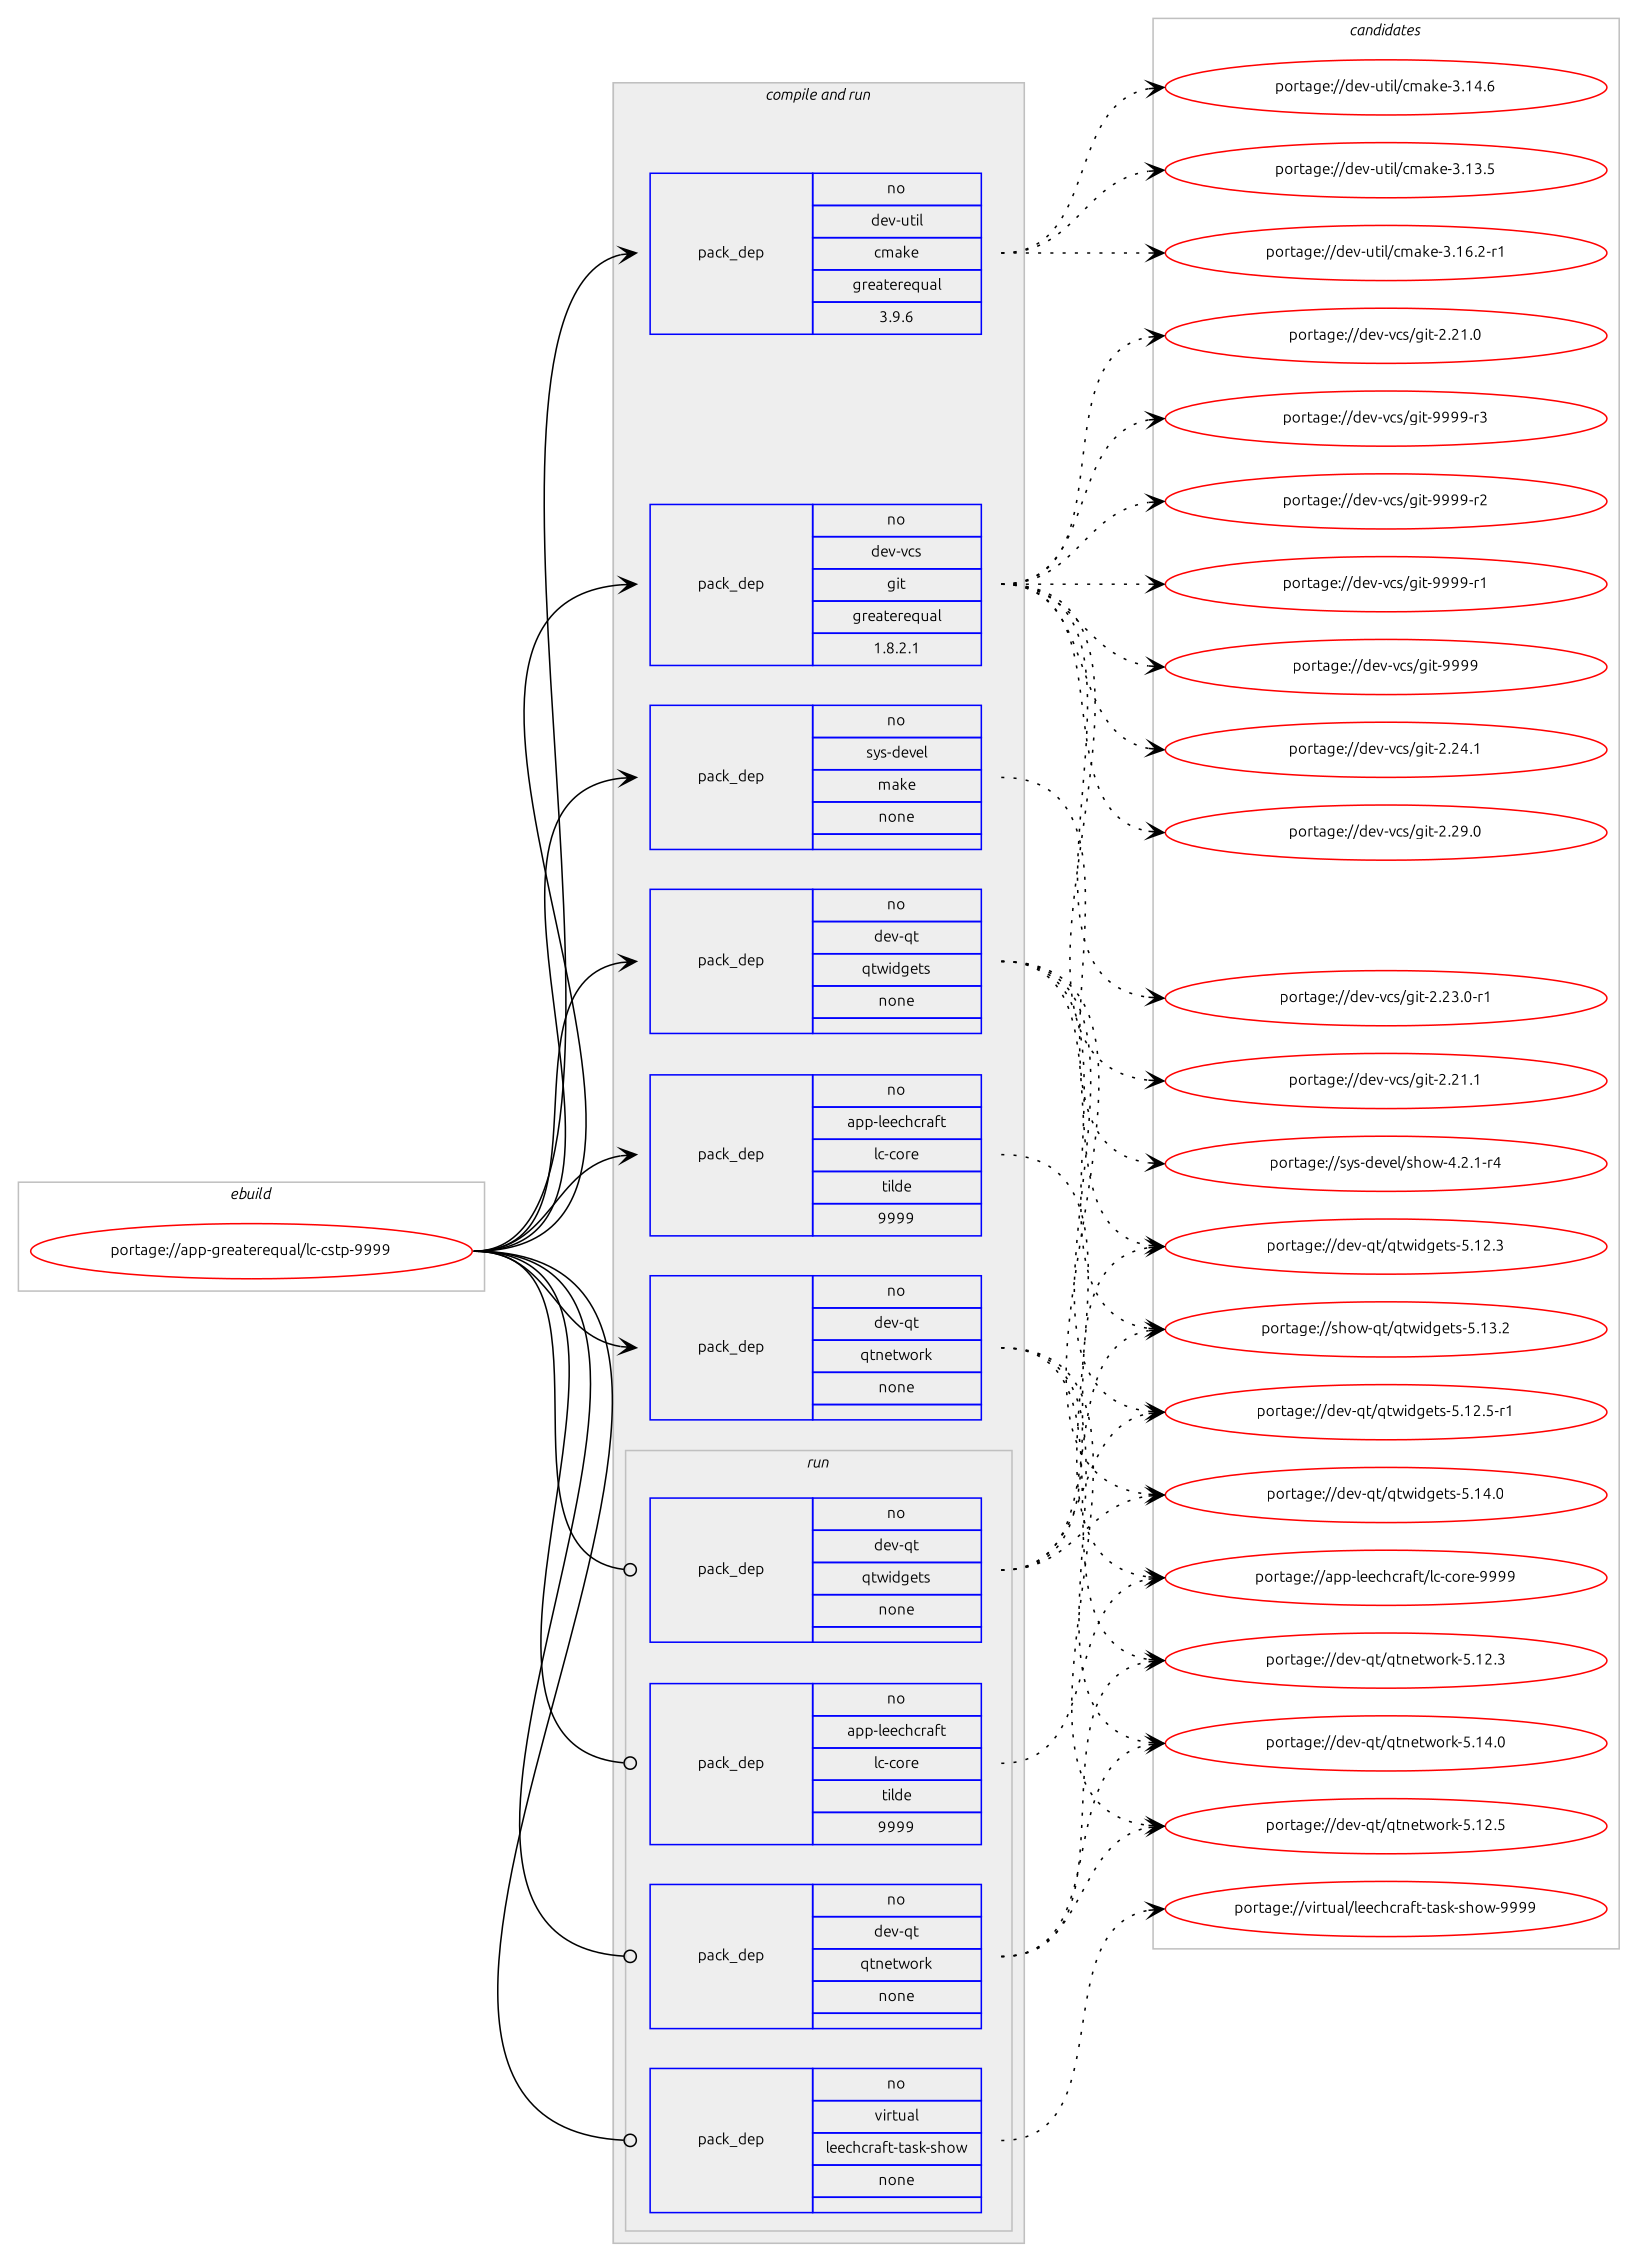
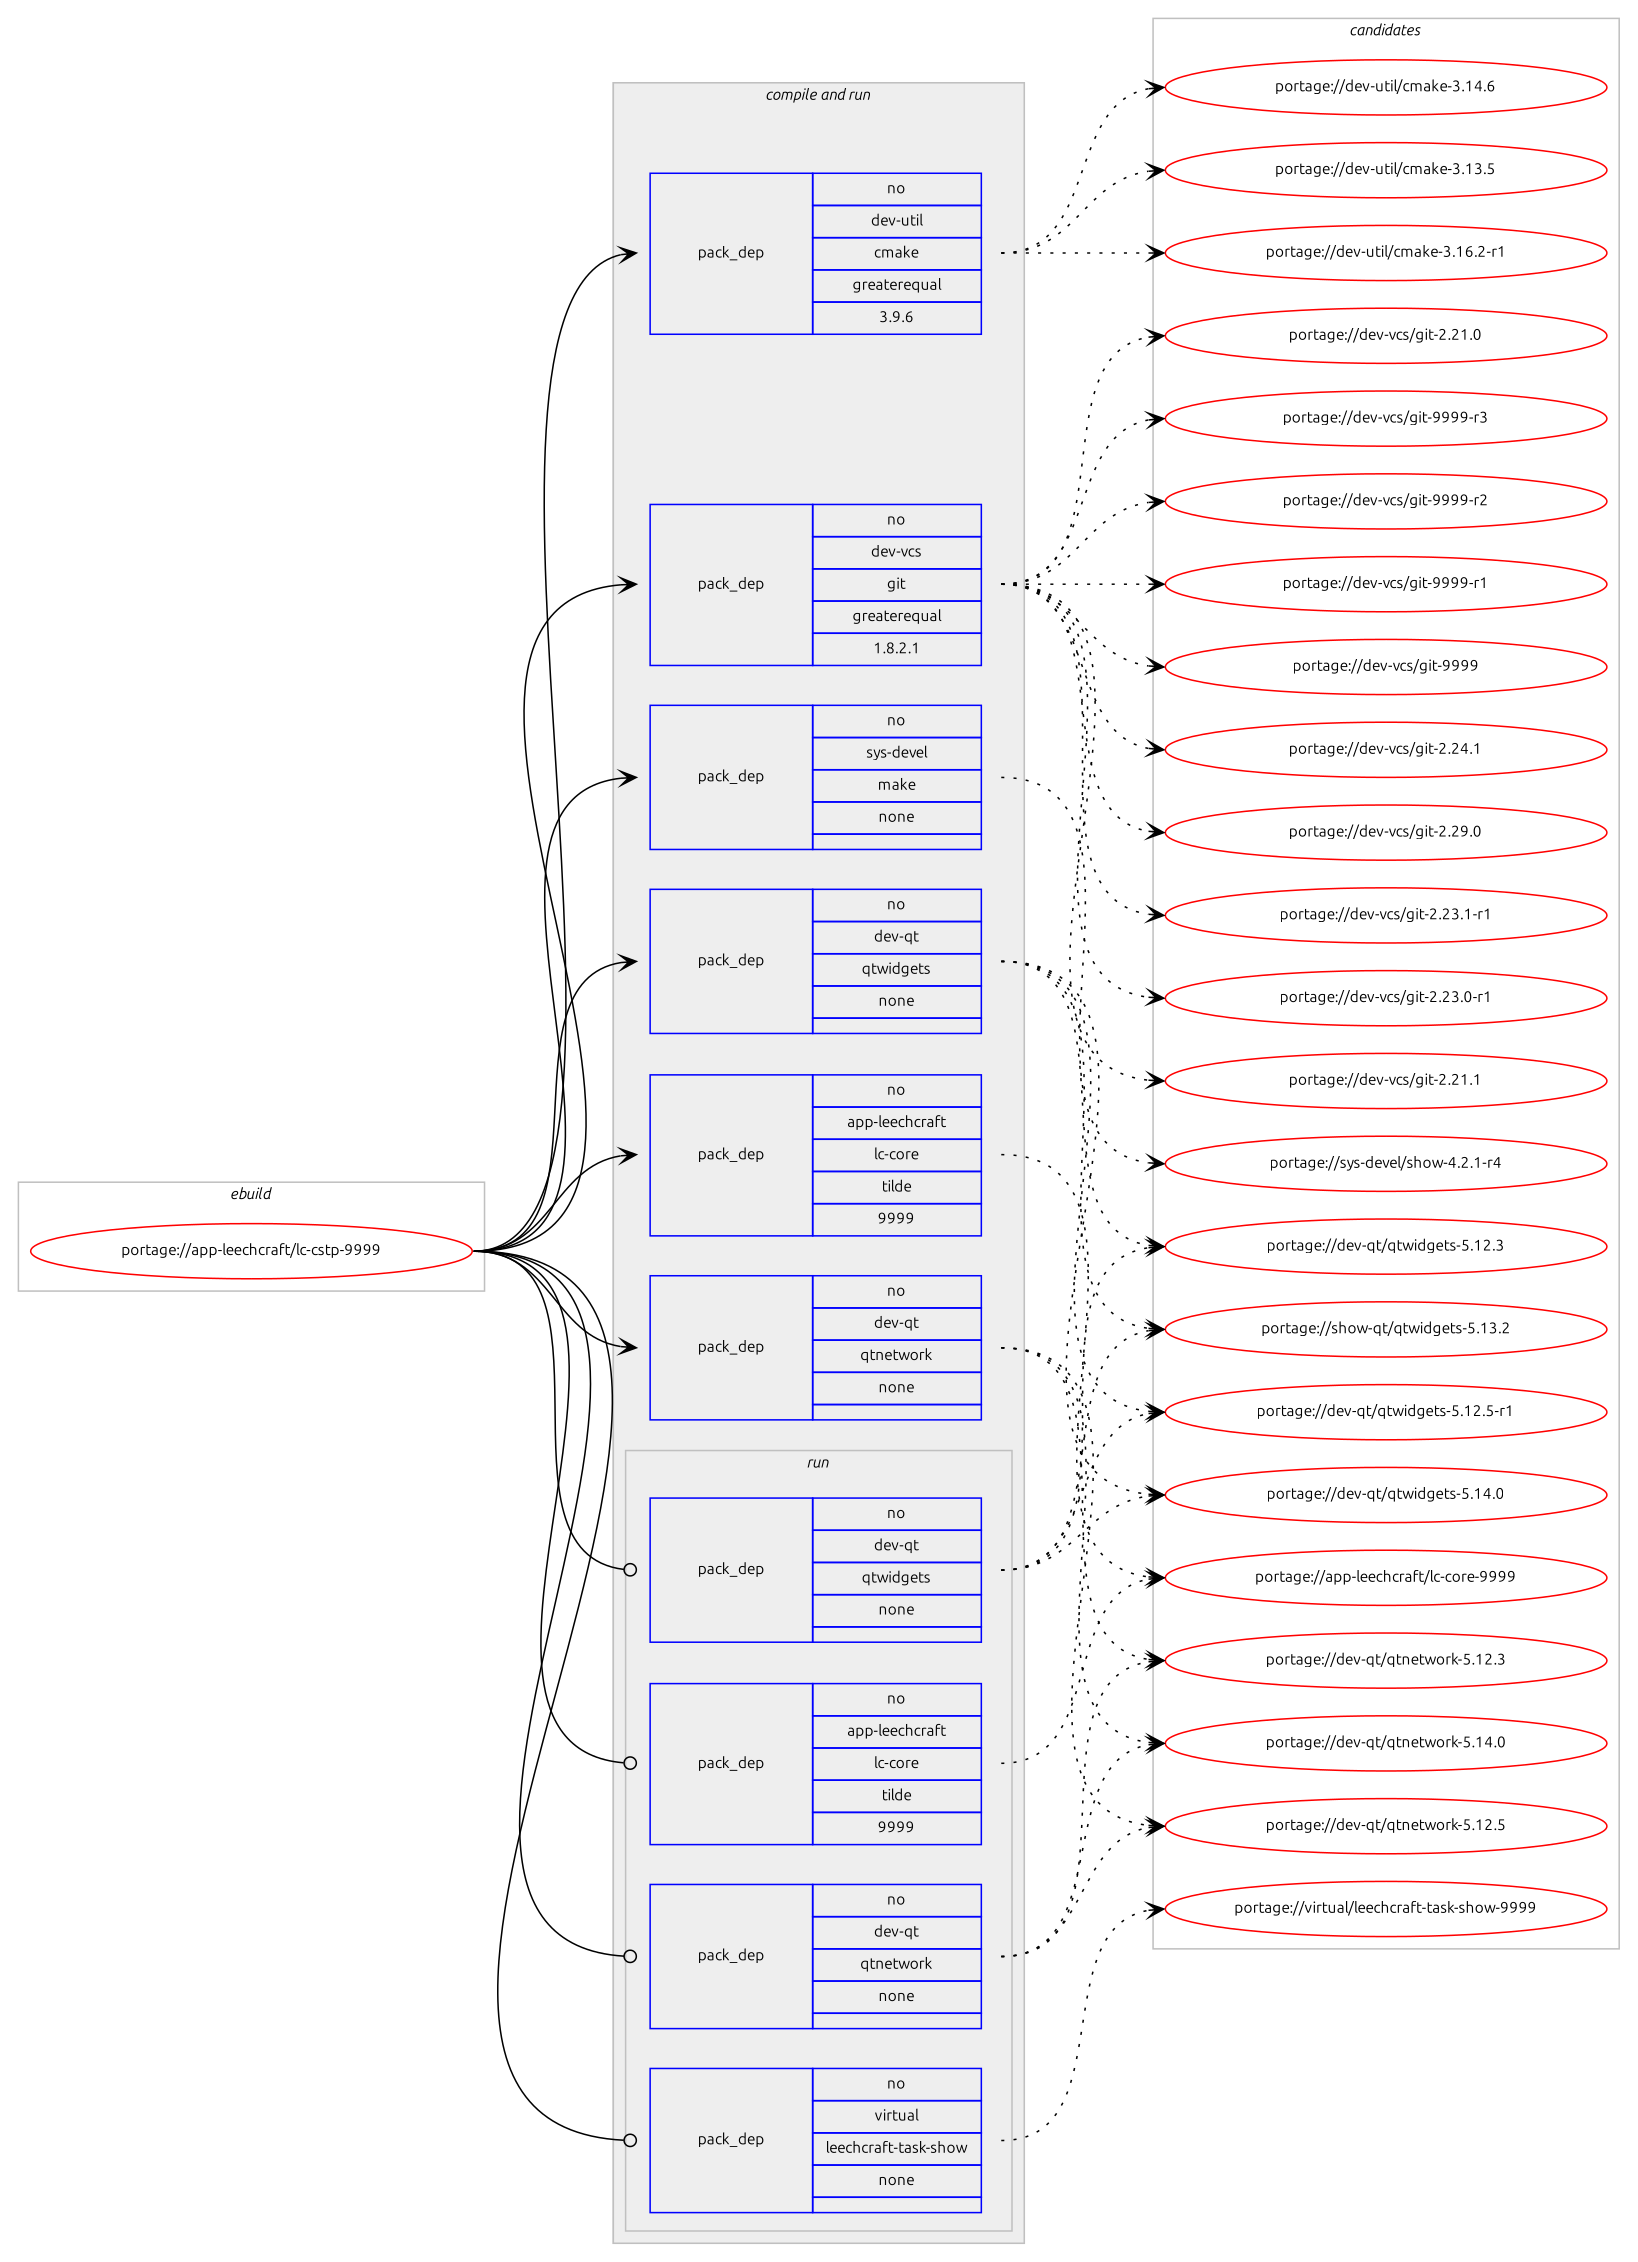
none -> (1386, 915)
(251, 1251) -> (251, 1251)
